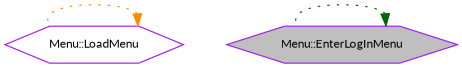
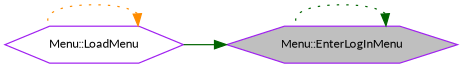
none -> (199, 45)
